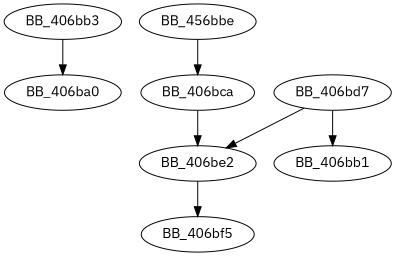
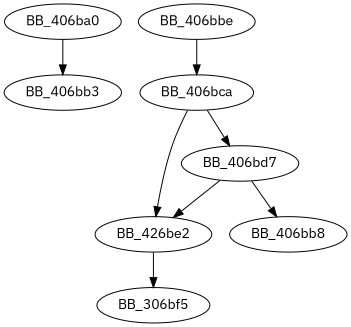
(198, 22) -> (197, 22)
(63, 52) -> (63, 52)
none -> (216, 124)
(198, 163) -> (153, 234)
(333, 163) -> (288, 234)
(198, 234) -> (153, 305)
